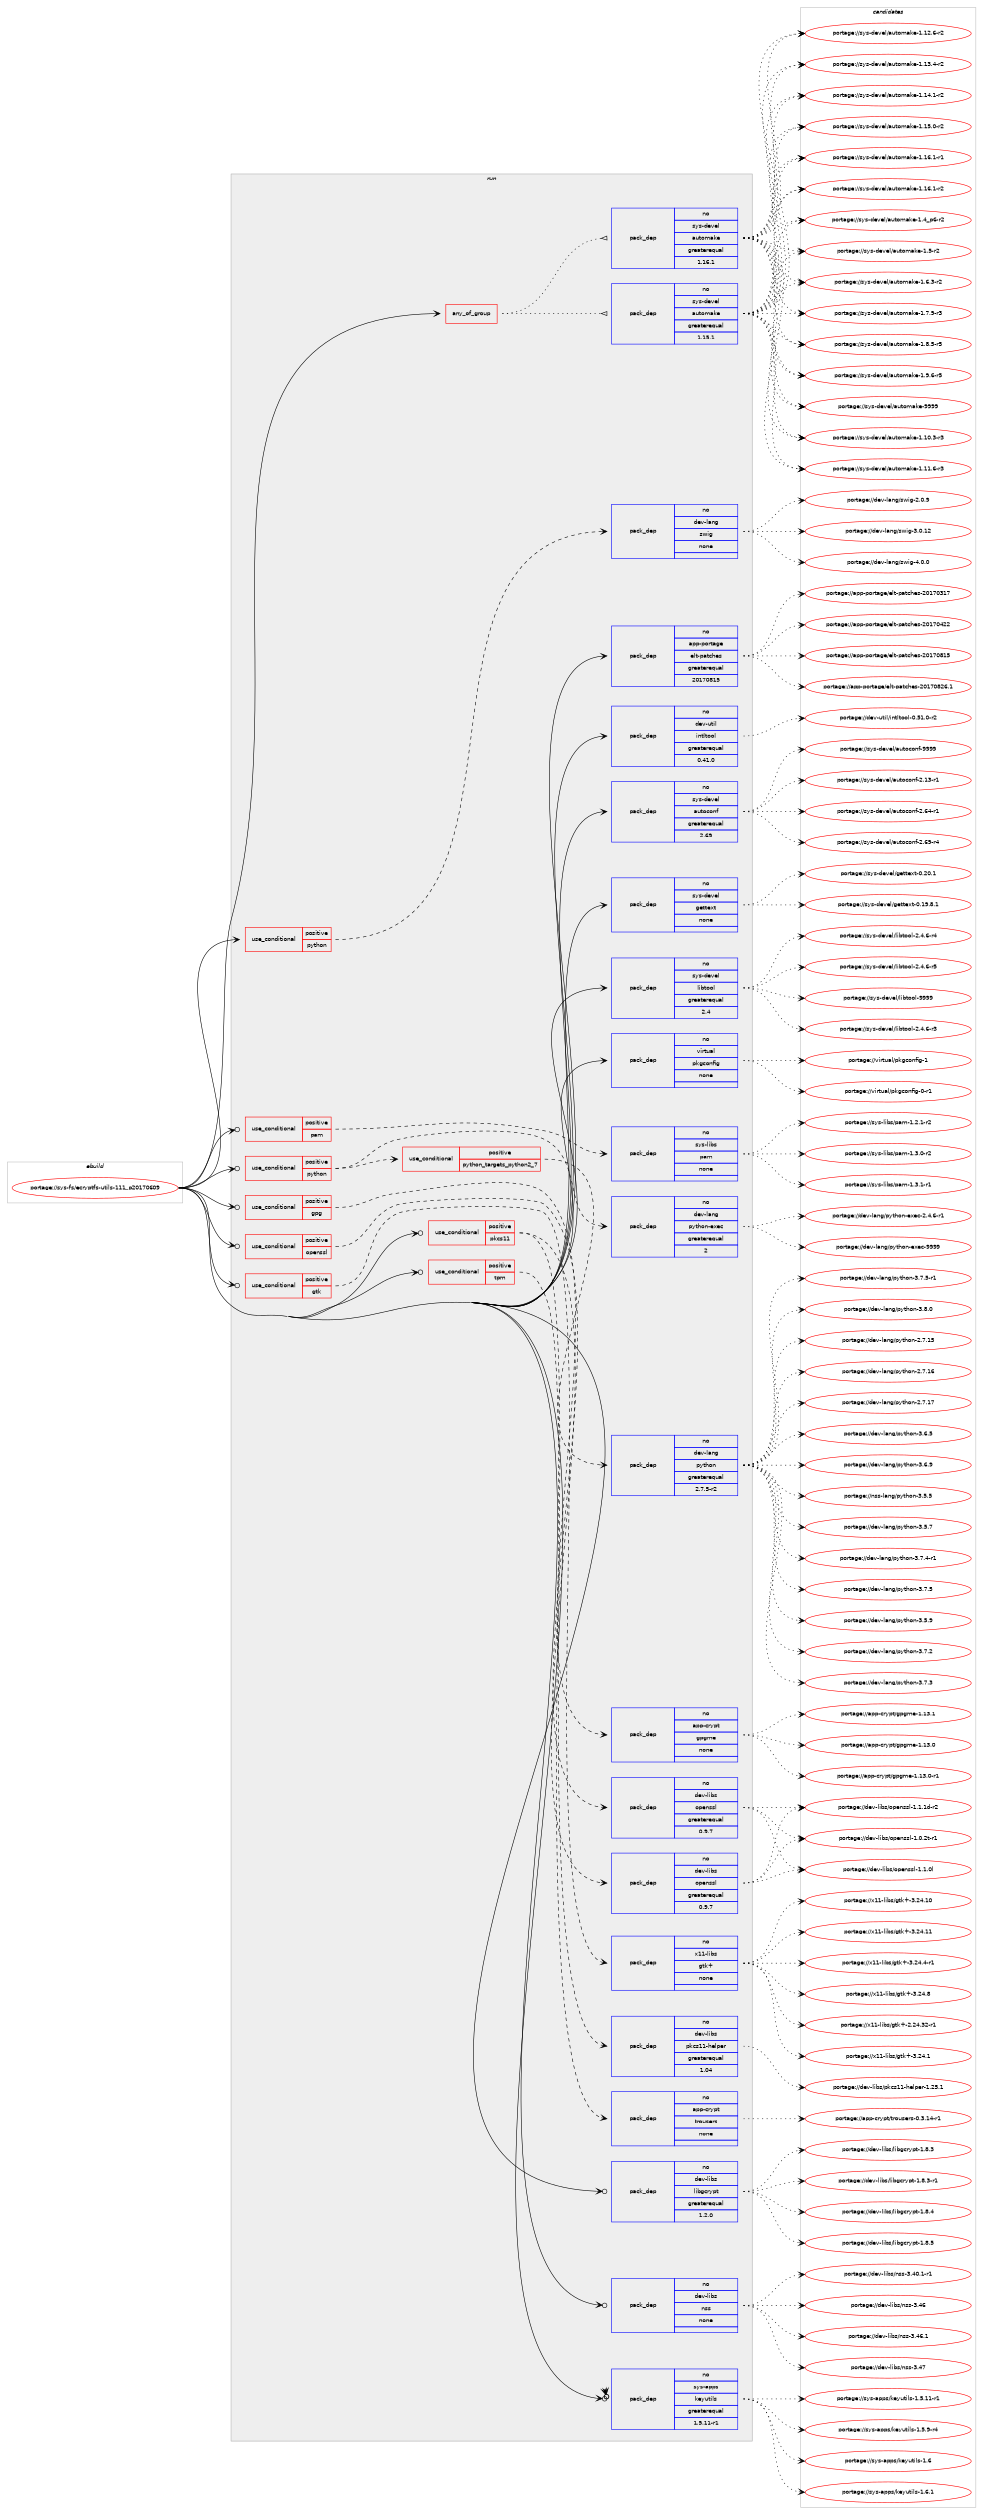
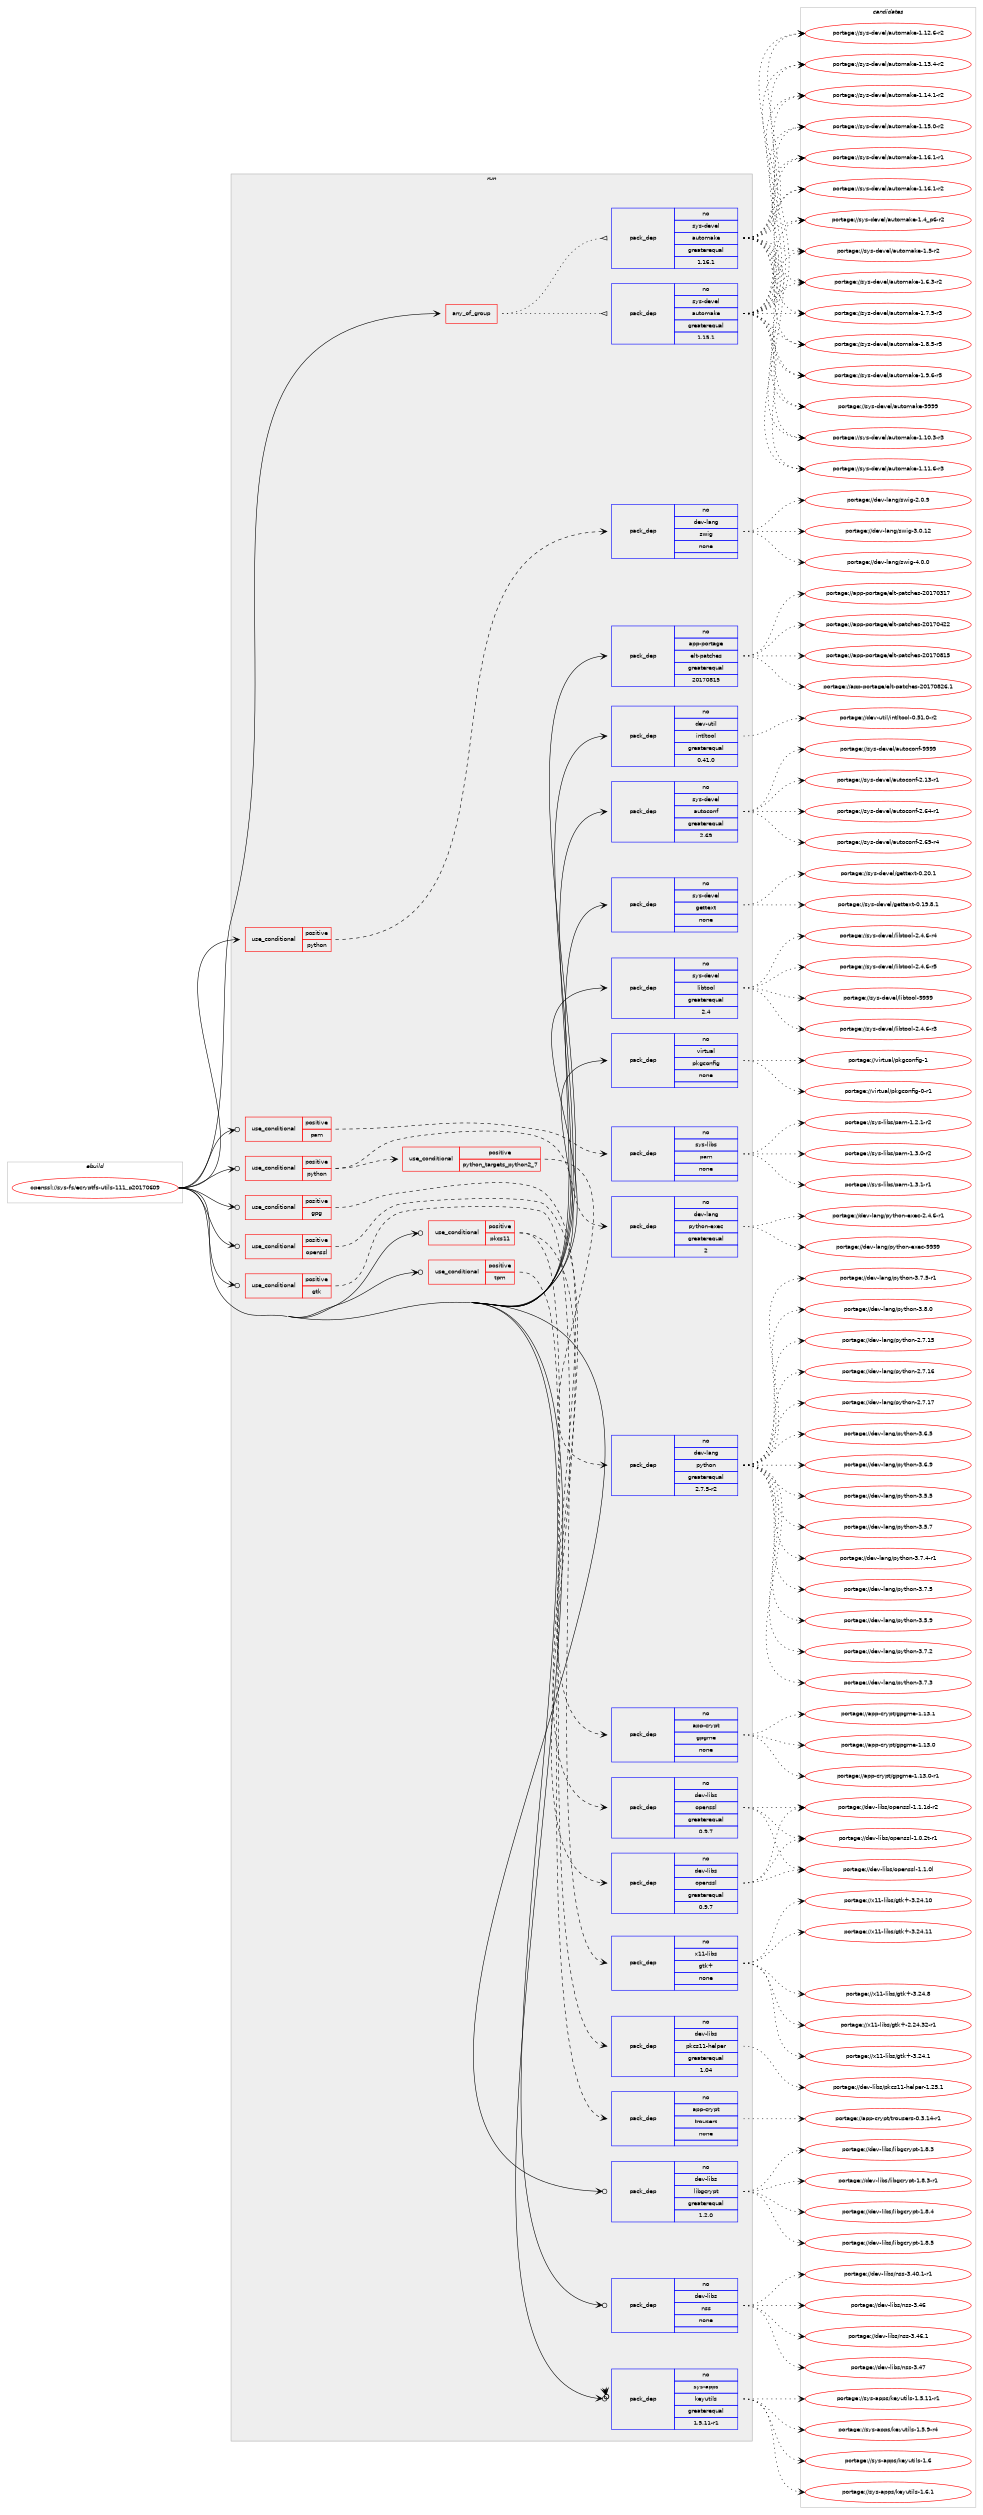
(95, 1188) -> (95, 1188)
(888, 1496) -> (888, 1496)
(888, 1963) -> none
